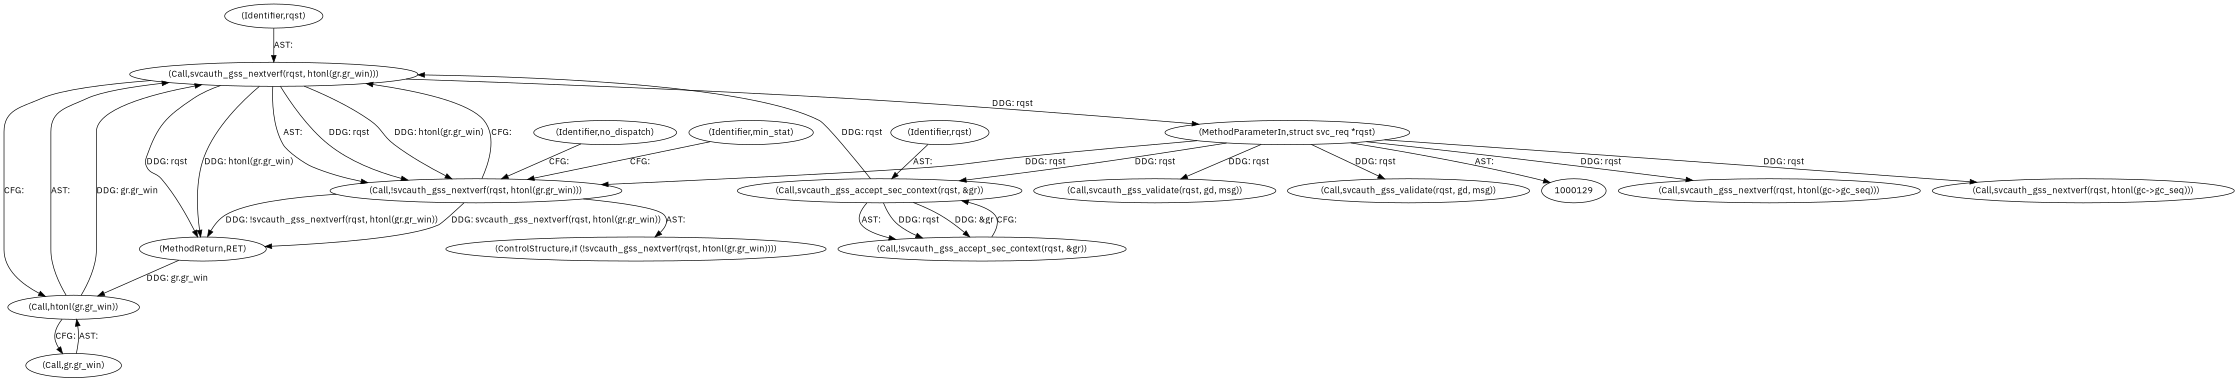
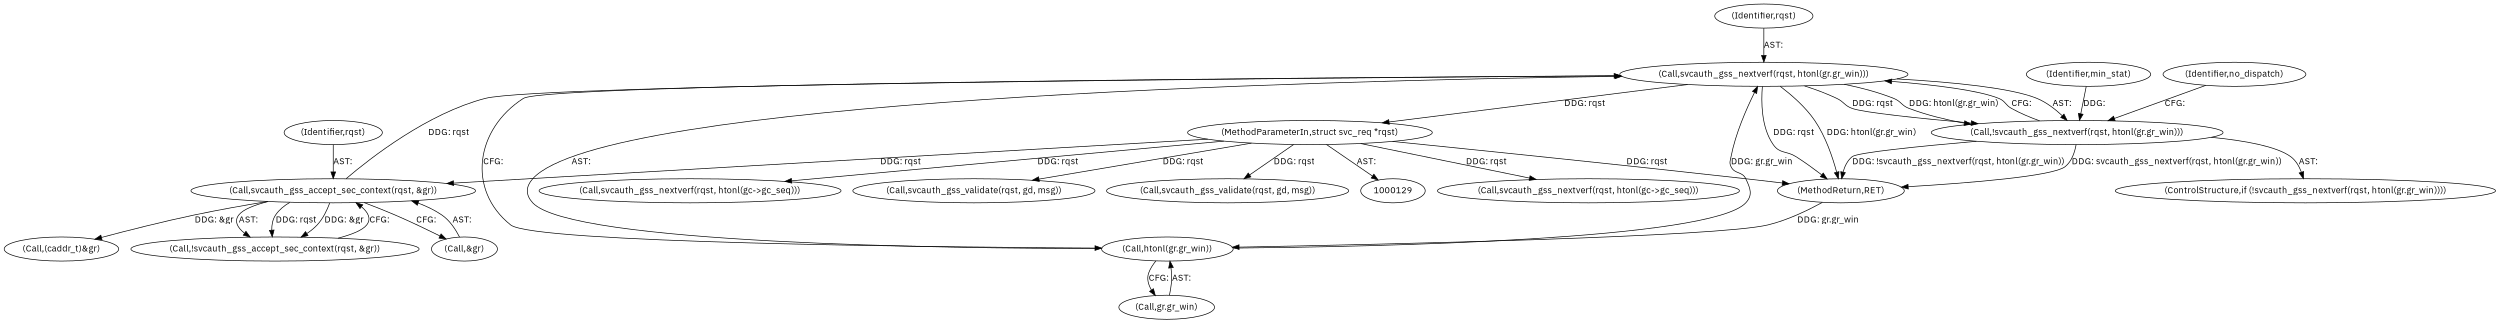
(641, 162) -> (2096, 103)
(918, 168) -> (1588, 162)
none -> (61, 249)
none -> (464, 249)
